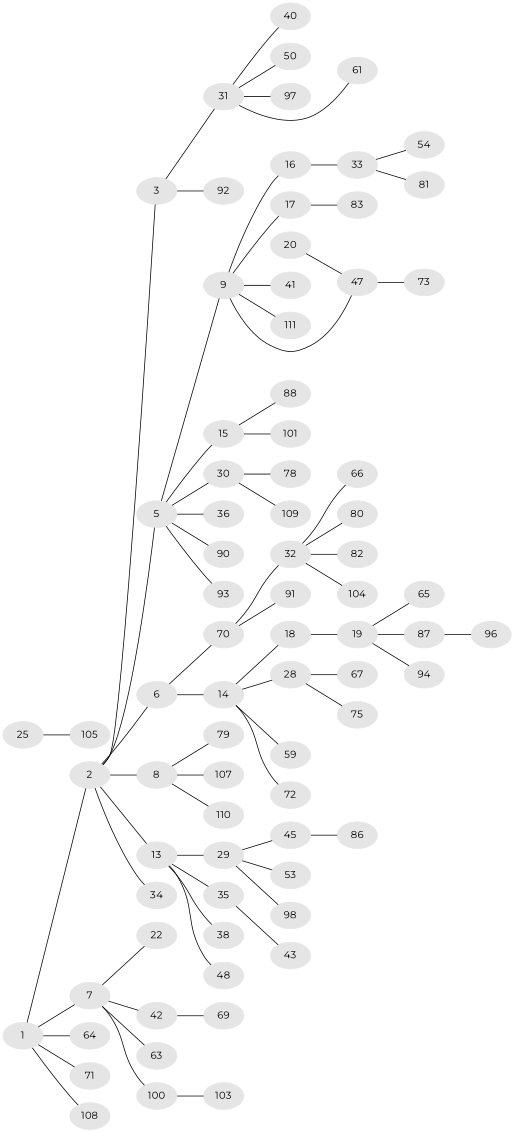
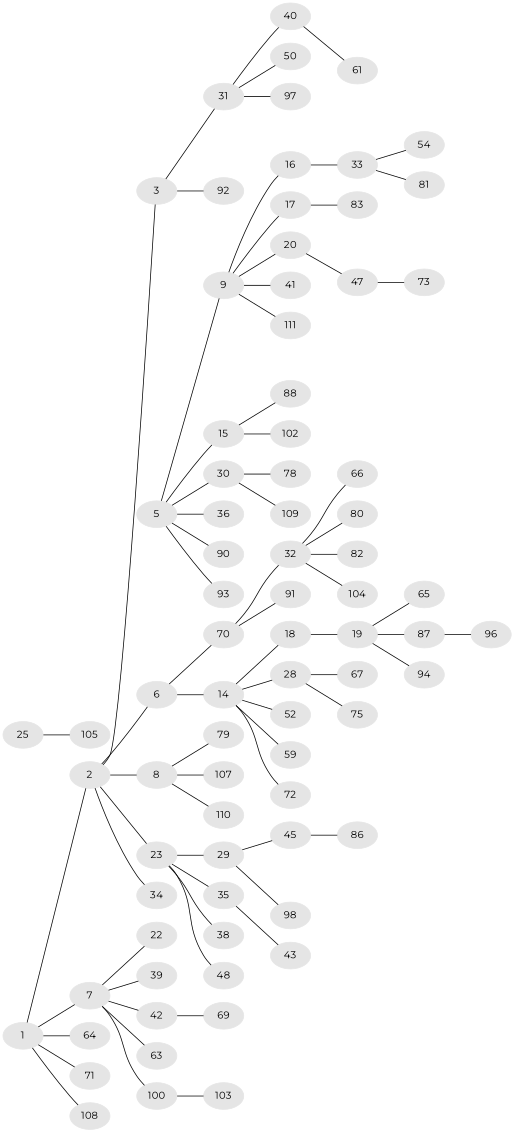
(300, 120) -> (324, 43)
(292, 351) -> (257, 265)
(291, 434) -> (291, 434)
(137, 649) -> none
none -> (291, 715)
(157, 855) -> (157, 855)
(291, 875) -> none
none -> (157, 976)
